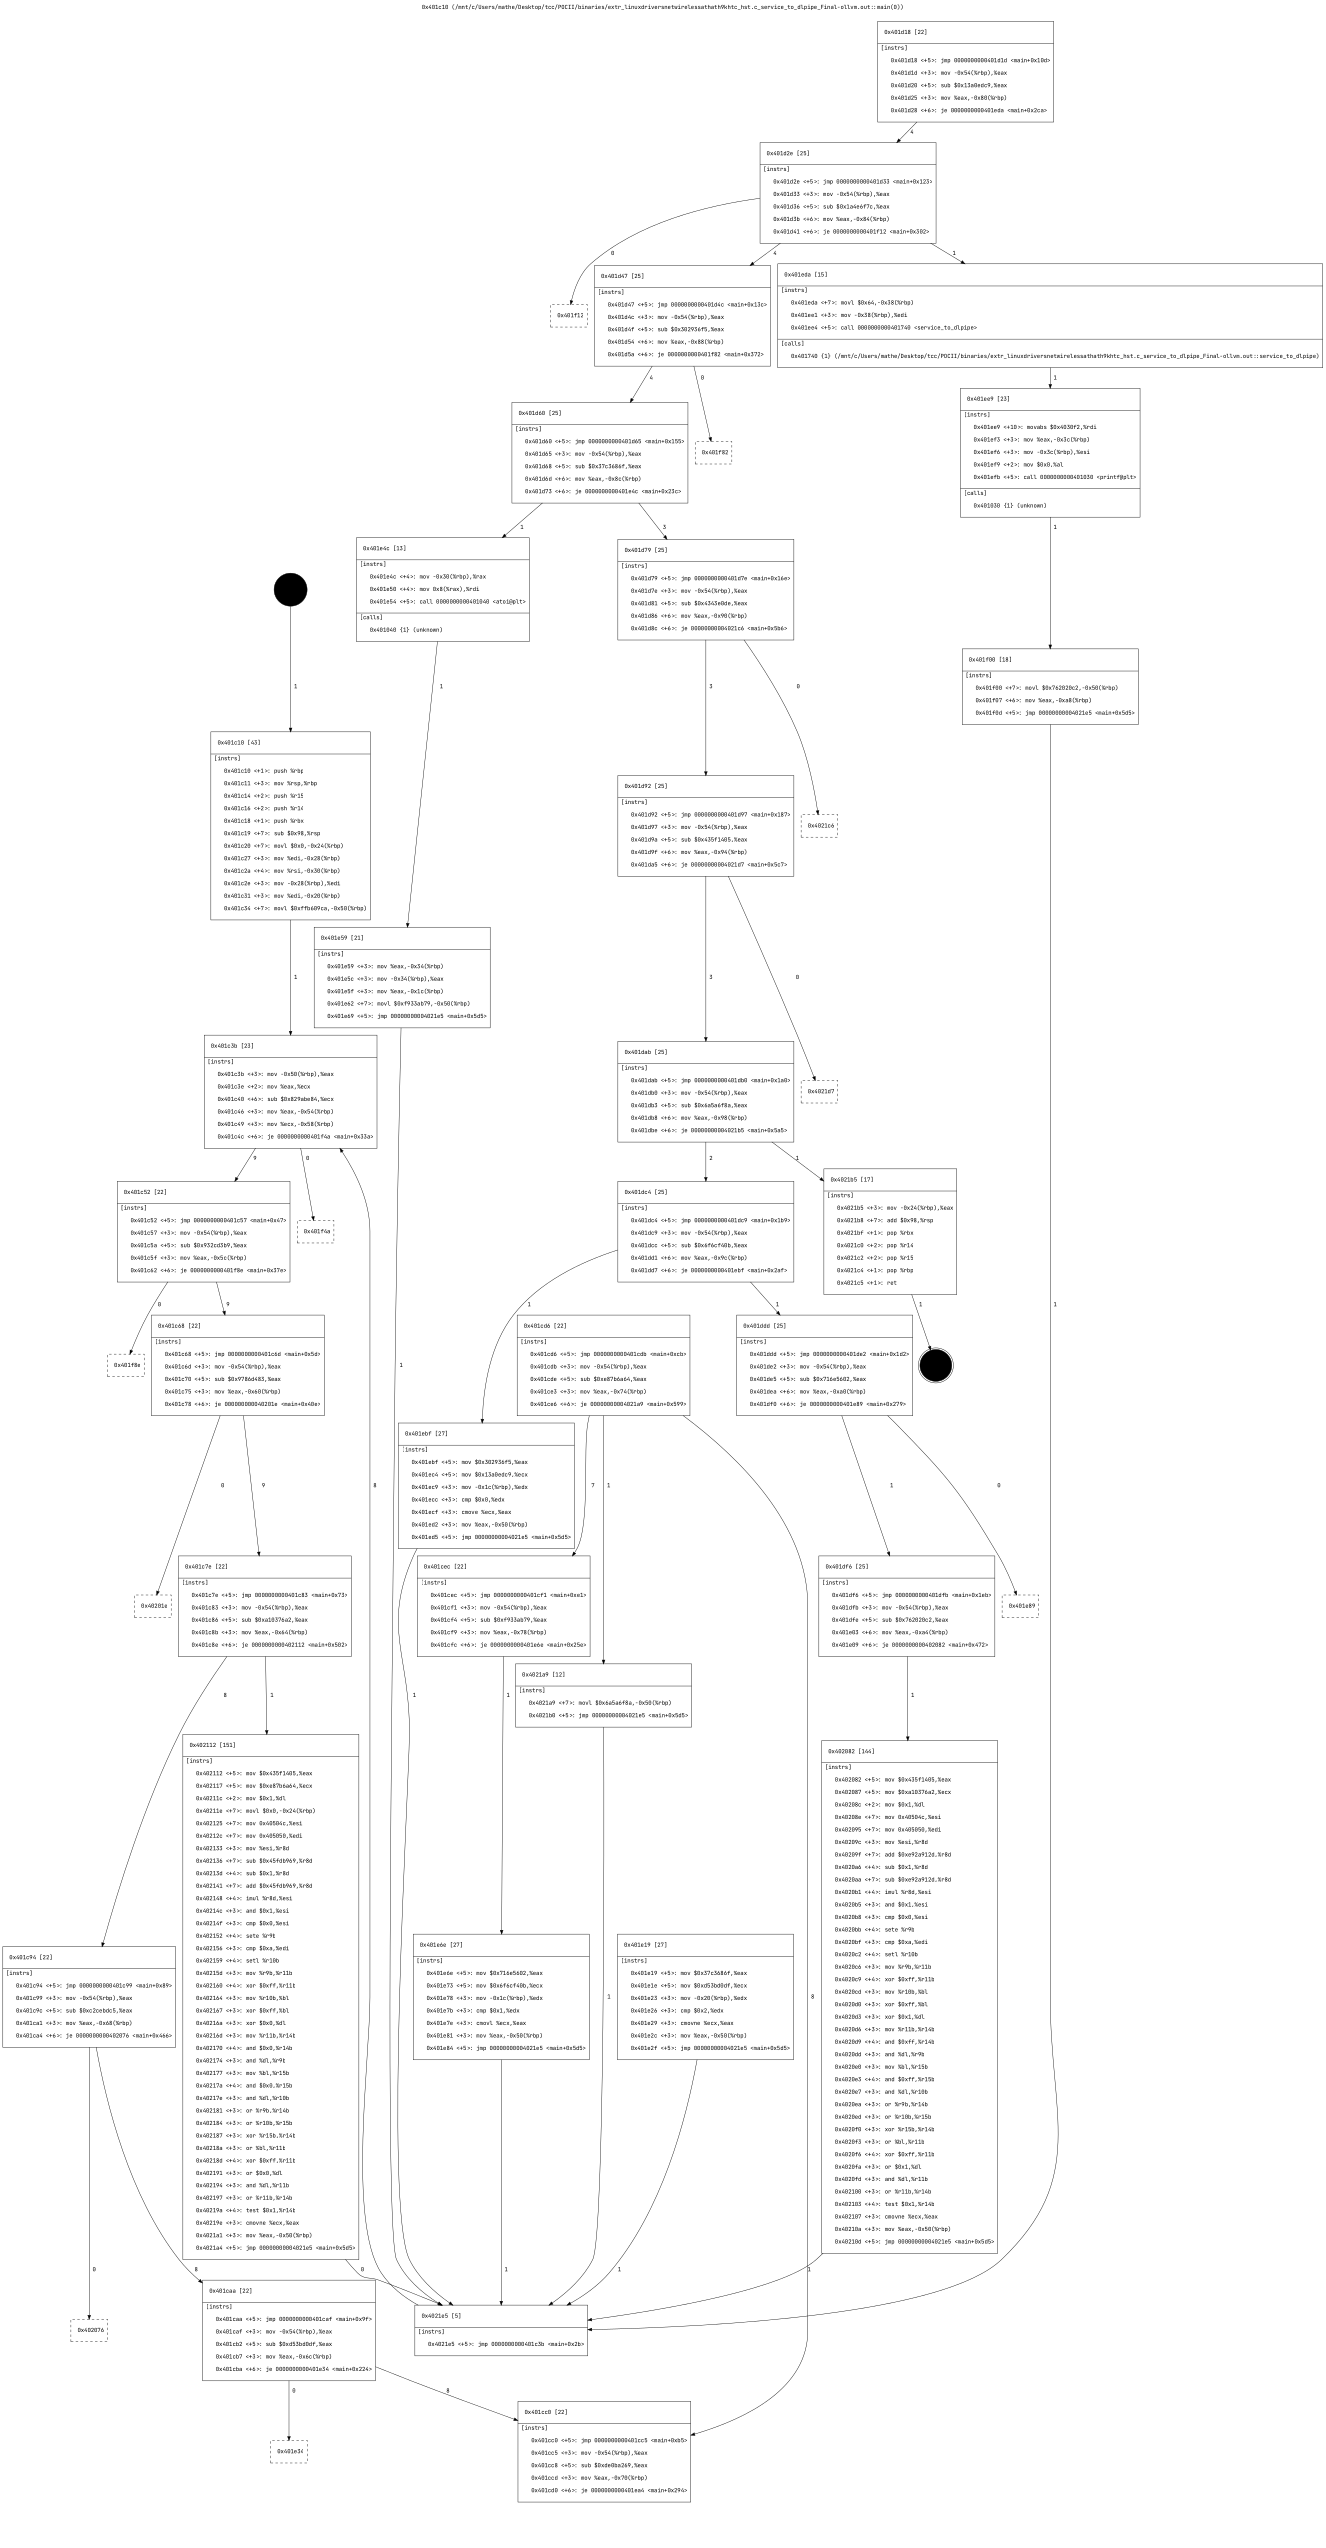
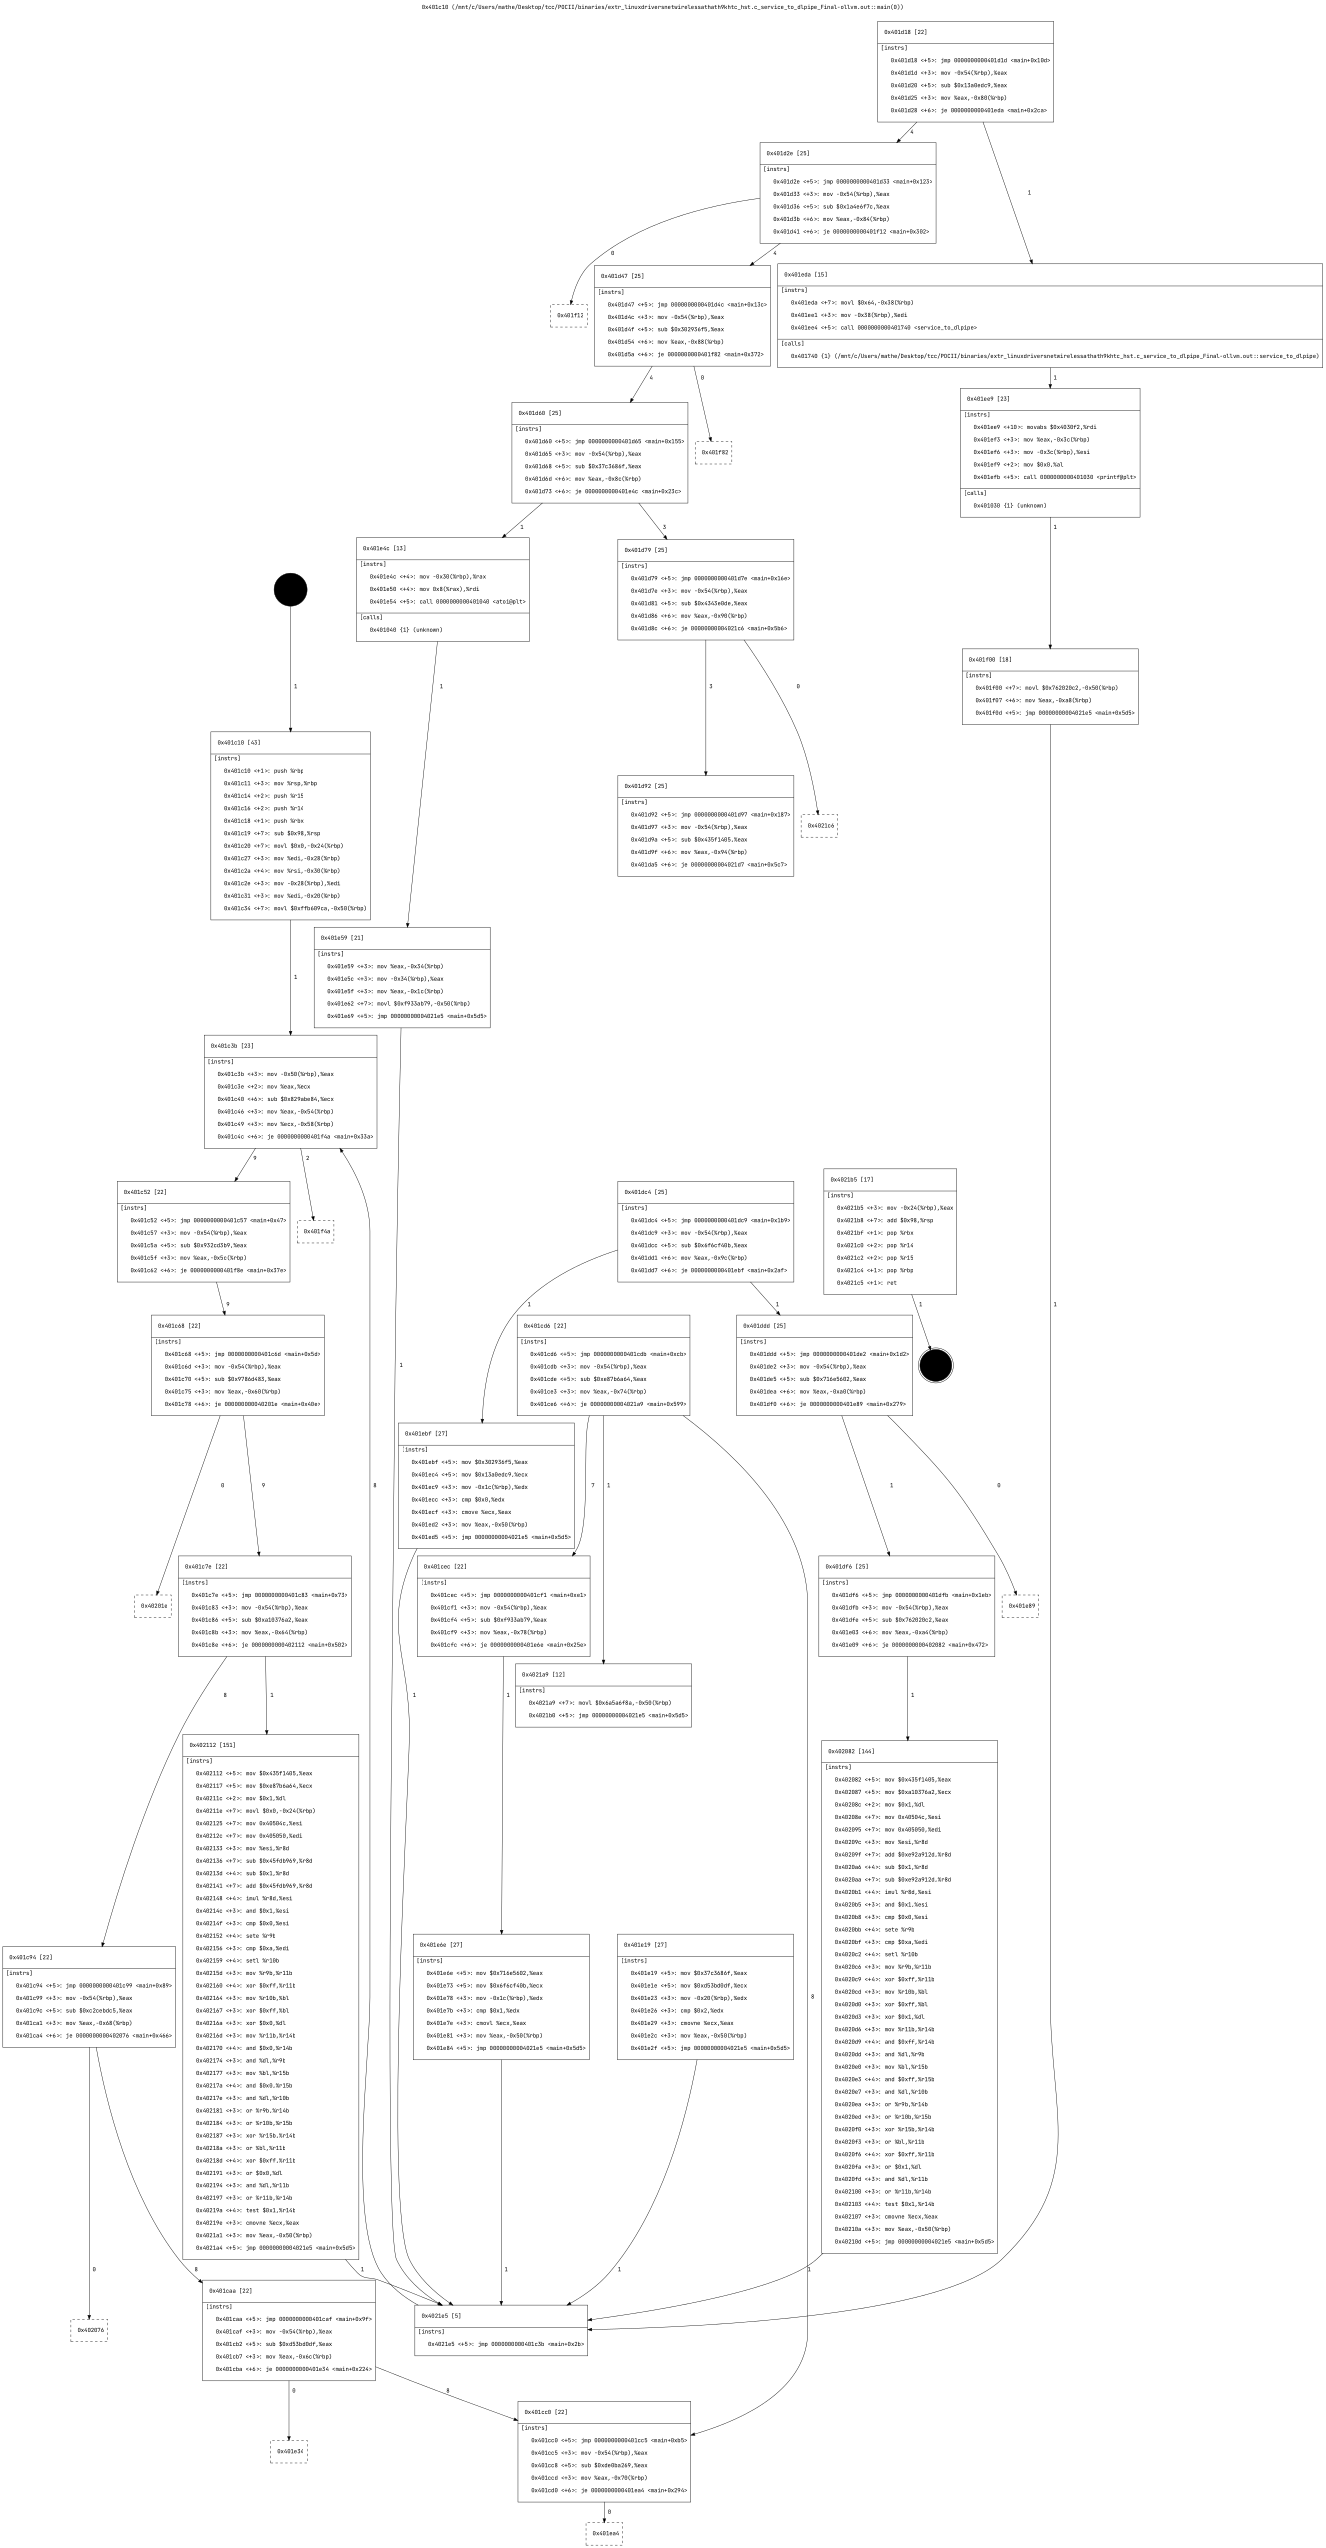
(946, 253) -> (1007, 191)
(706, 1092) -> none
(819, 1092) -> none
(306, 1159) -> (306, 1159)
(126, 1365) -> none
(603, 2023) -> none
(361, 2270) -> (361, 2270)
none -> (604, 2534)
